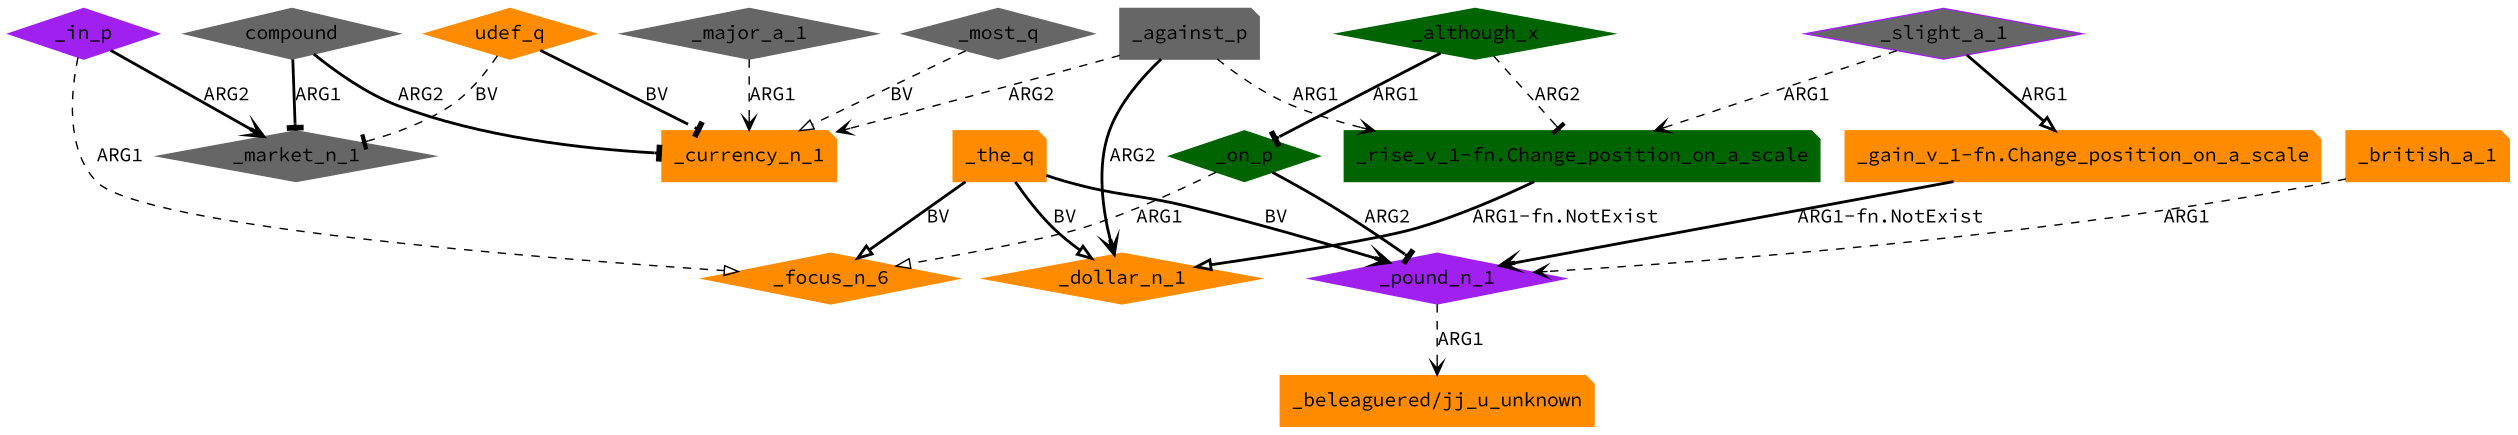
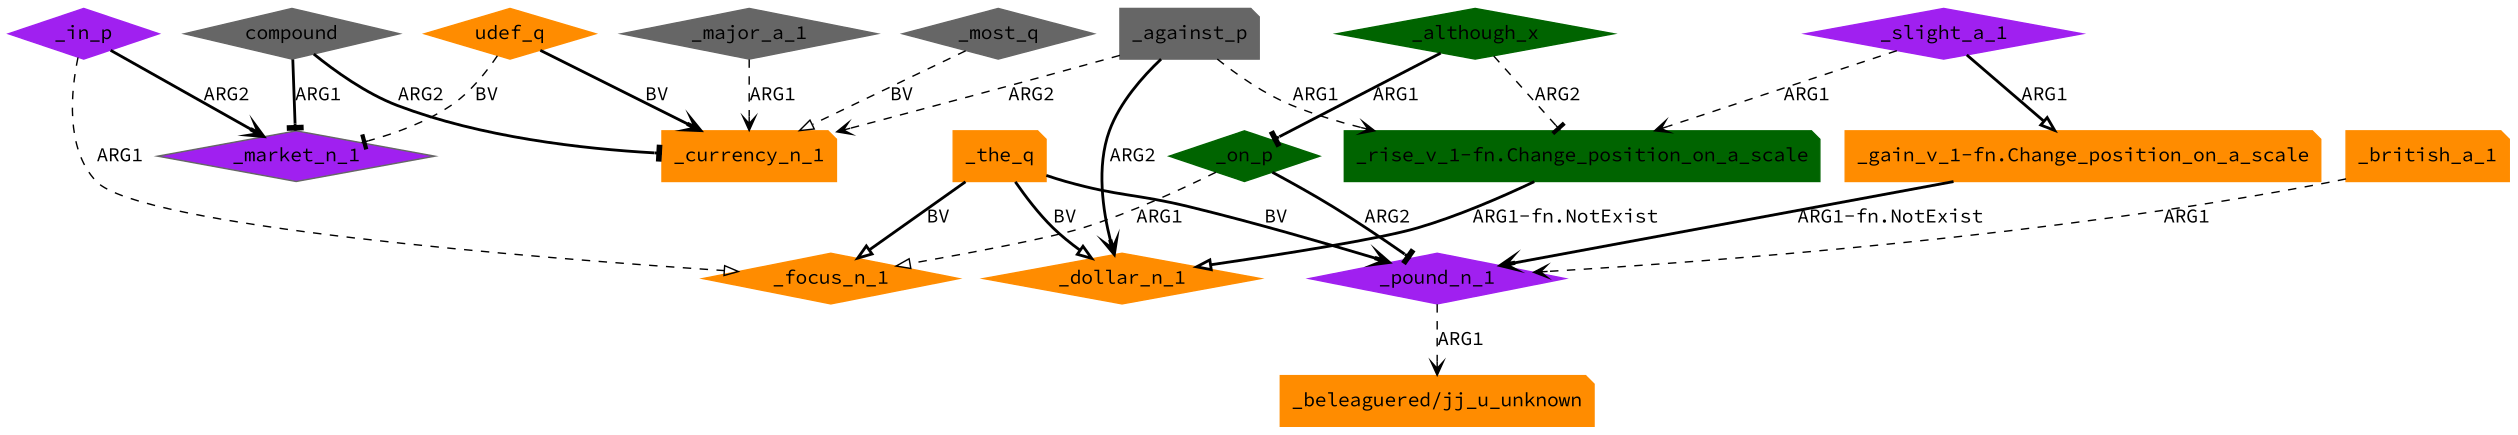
(1944, 34) -> (1944, 34)
(614, 87) -> (614, 87)
(296, 156) -> (296, 156)
(831, 279) -> (831, 279)
